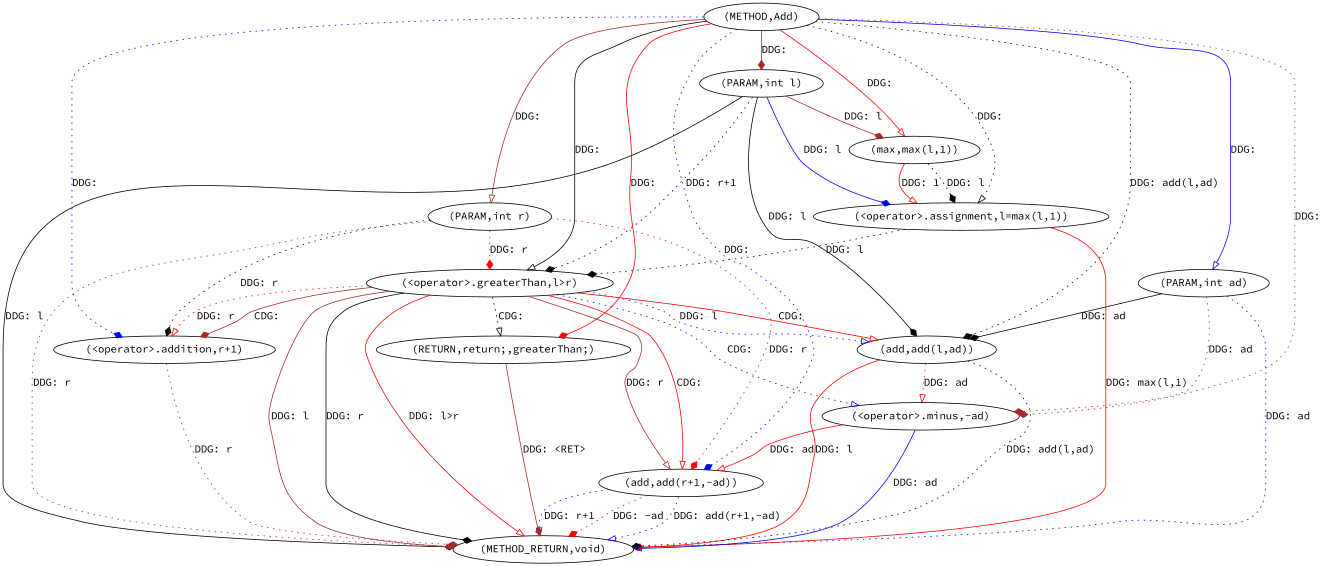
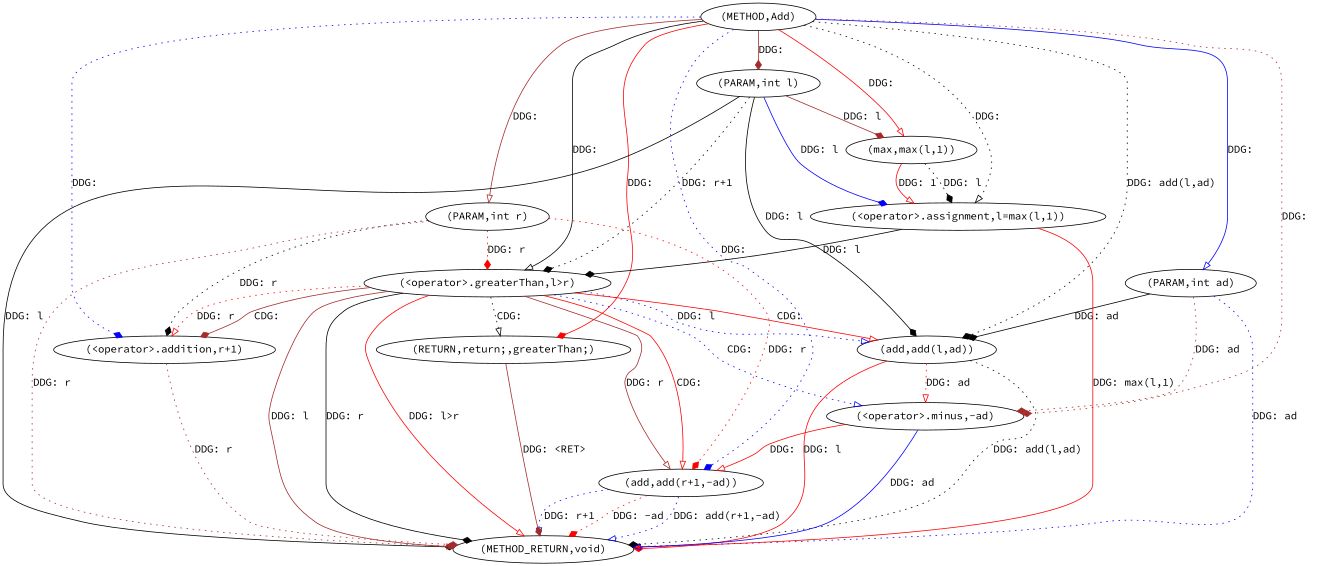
(752, 257) -> (749, 257)
(792, 450) -> (786, 450)
